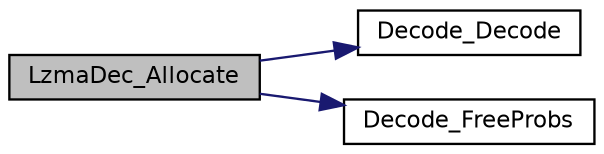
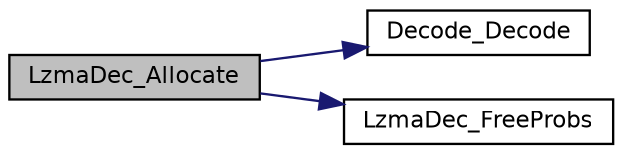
(469, 122) -> (479, 122)
